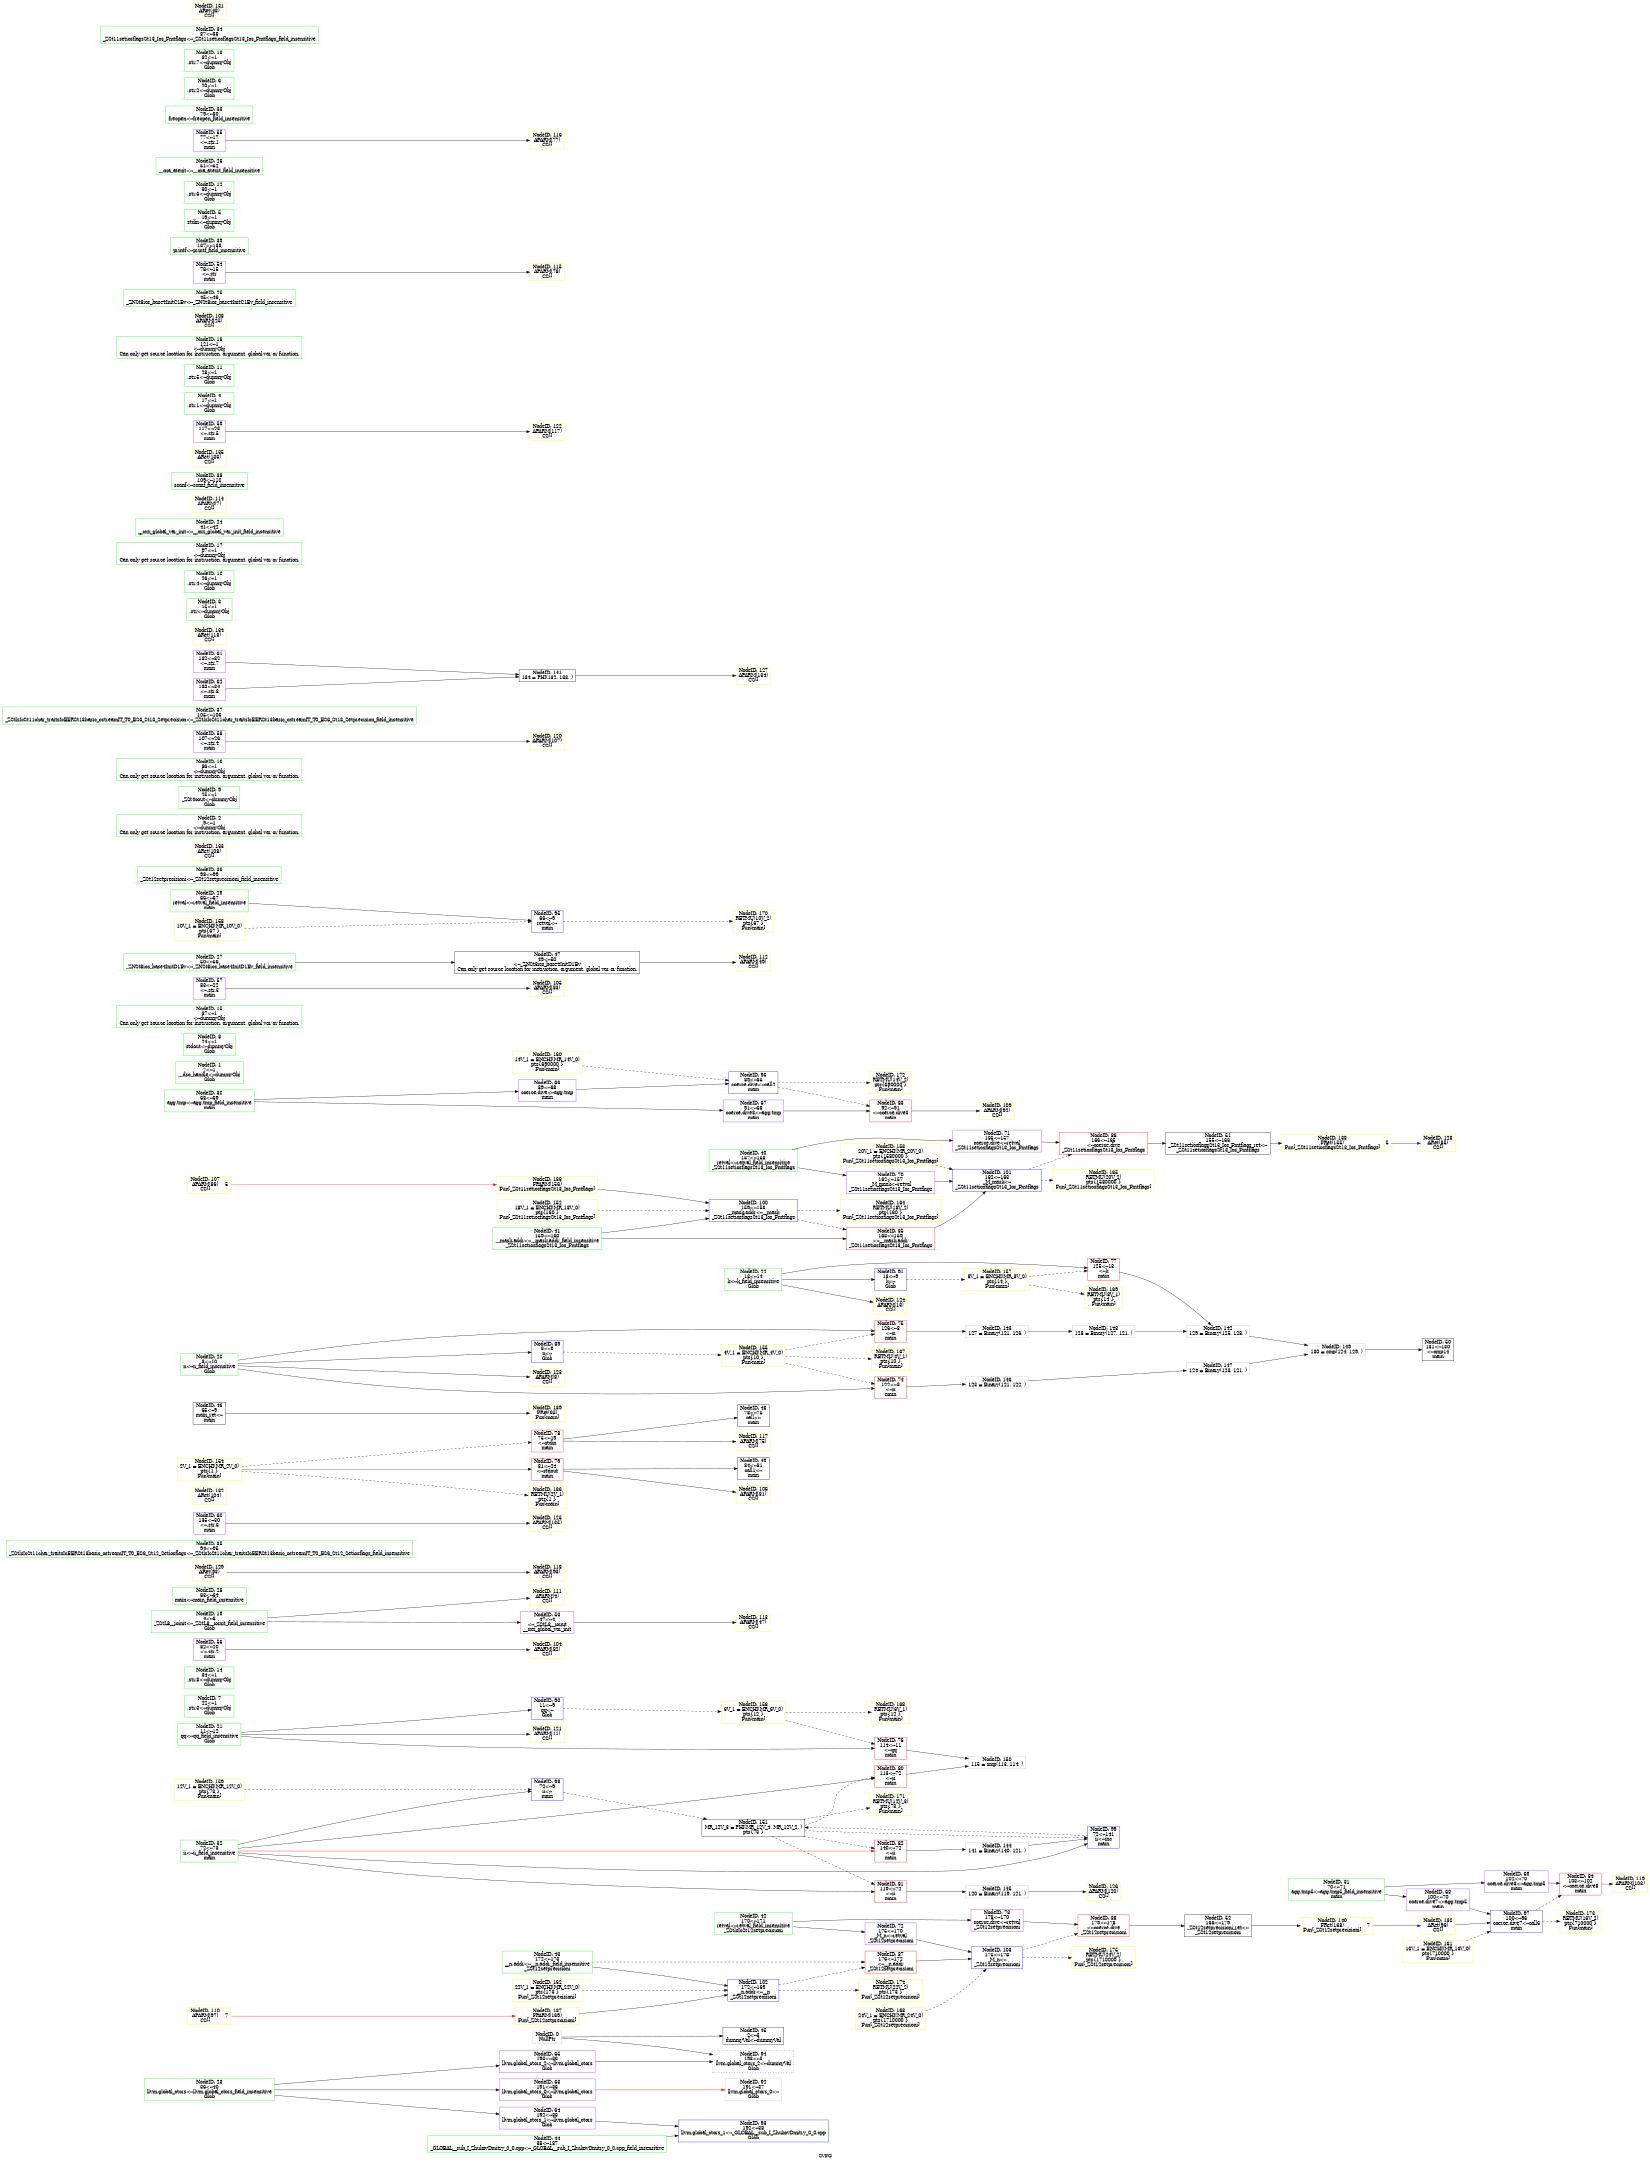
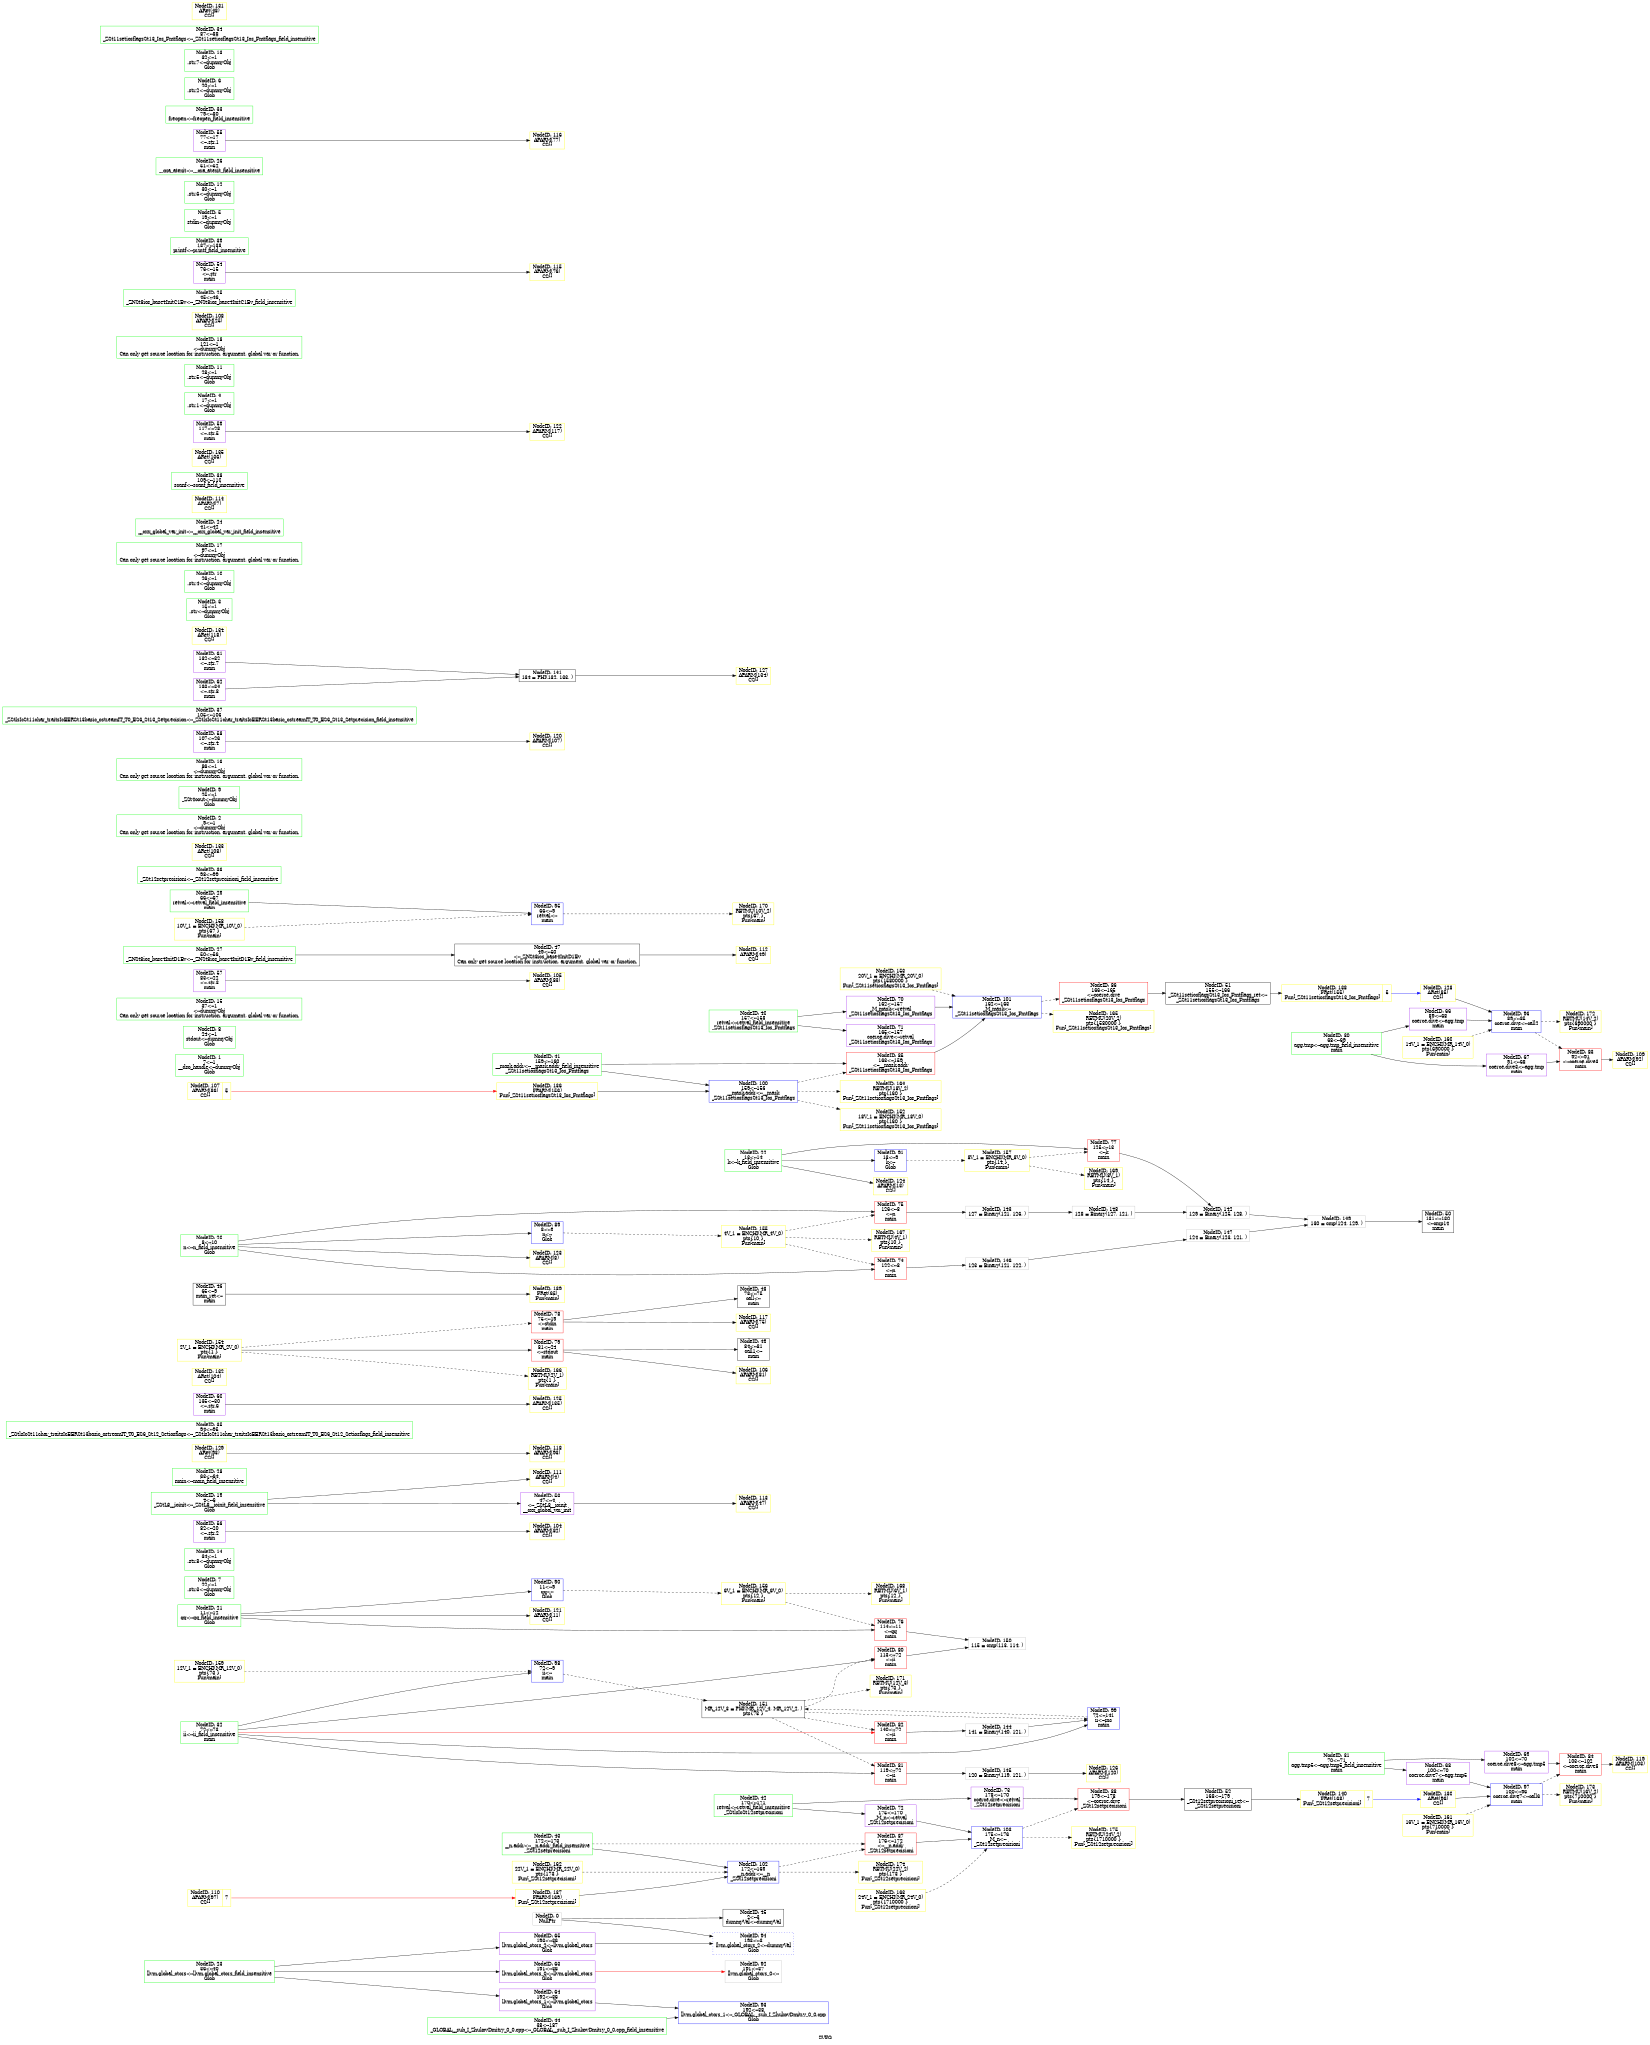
none -> (1472, 1005)
(1049, 1142) -> none
(652, 1211) -> (817, 1104)
